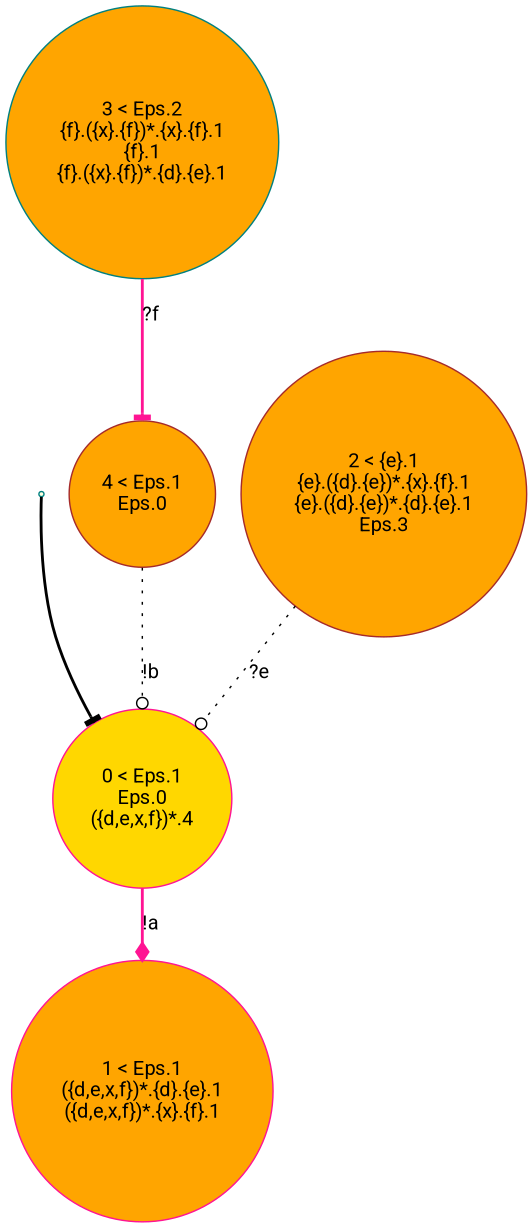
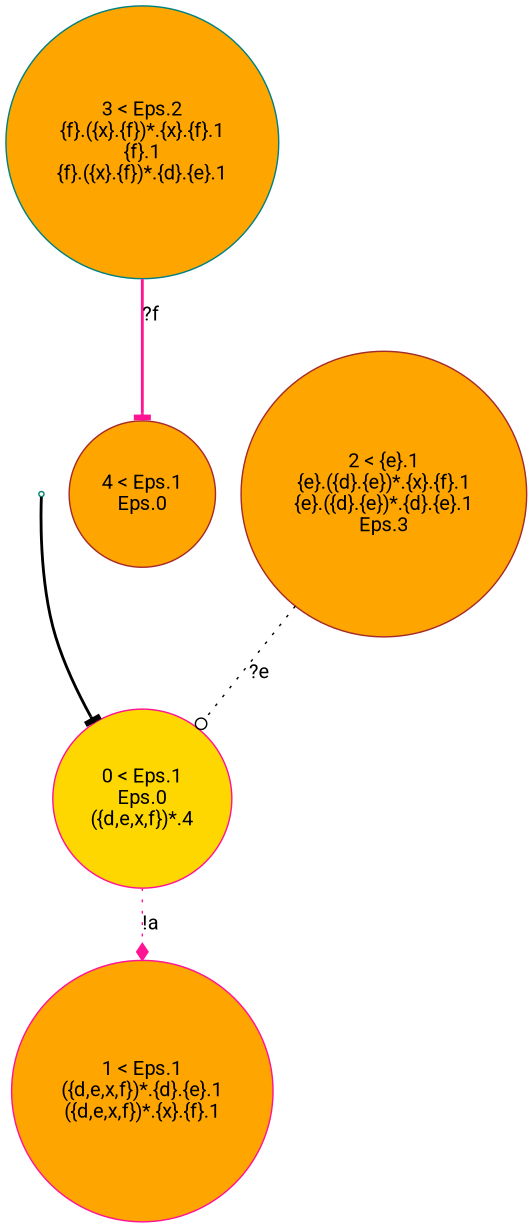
(142, 632) -> none
(142, 916) -> (142, 916)
